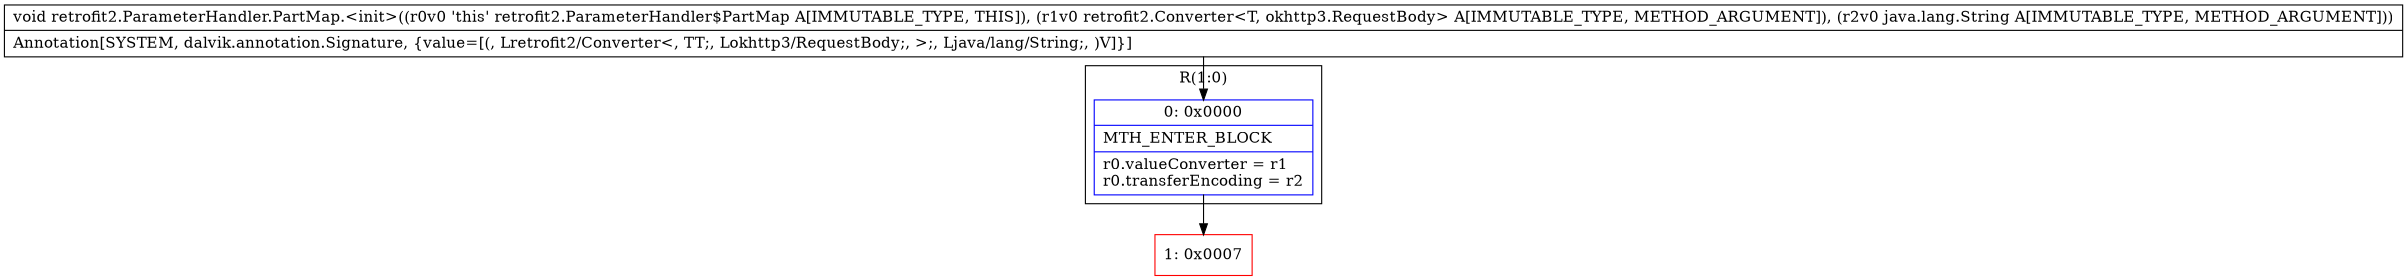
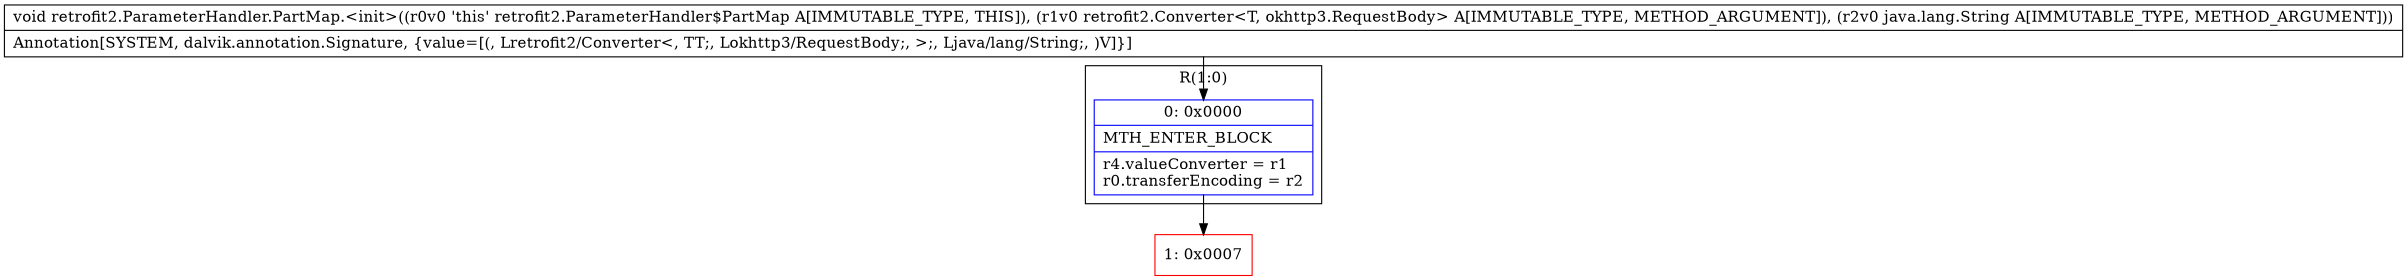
(1196, 165) -> (1196, 165)
